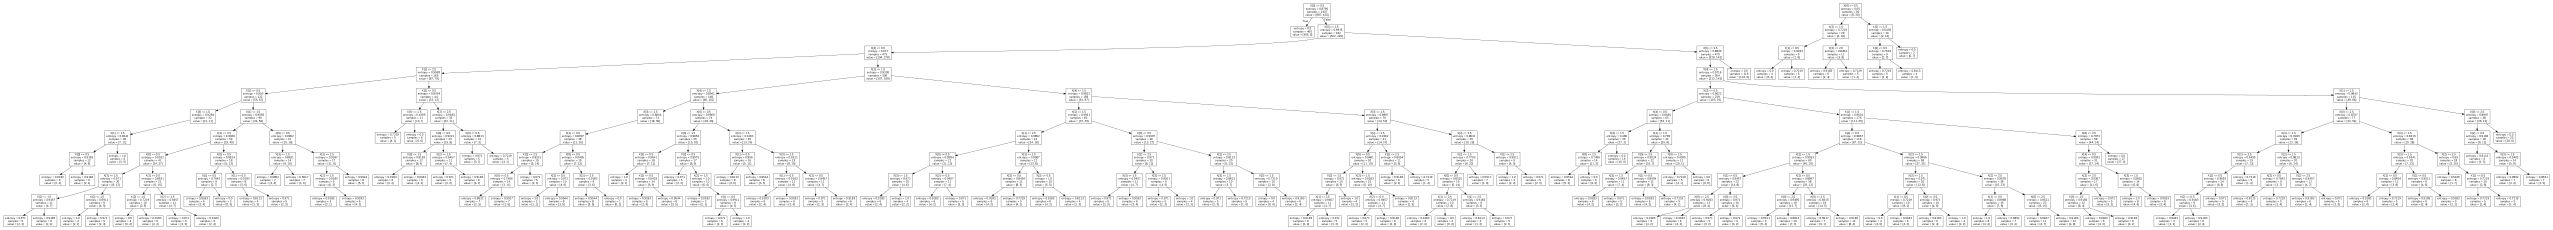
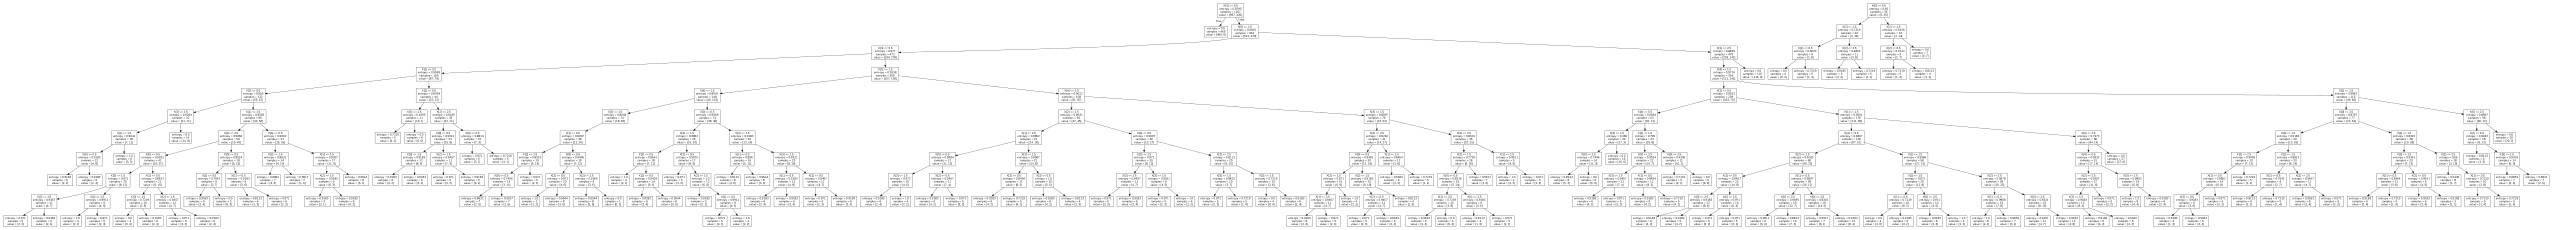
none -> (181, 138)
